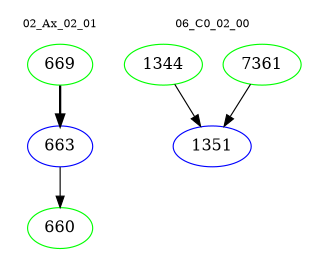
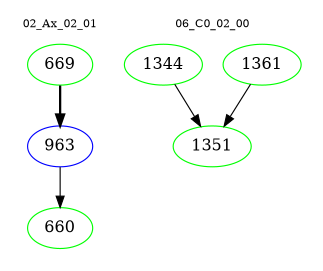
(262, 65) -> (262, 65)
(60, 146) -> (60, 146)
(212, 146) -> (212, 146)
